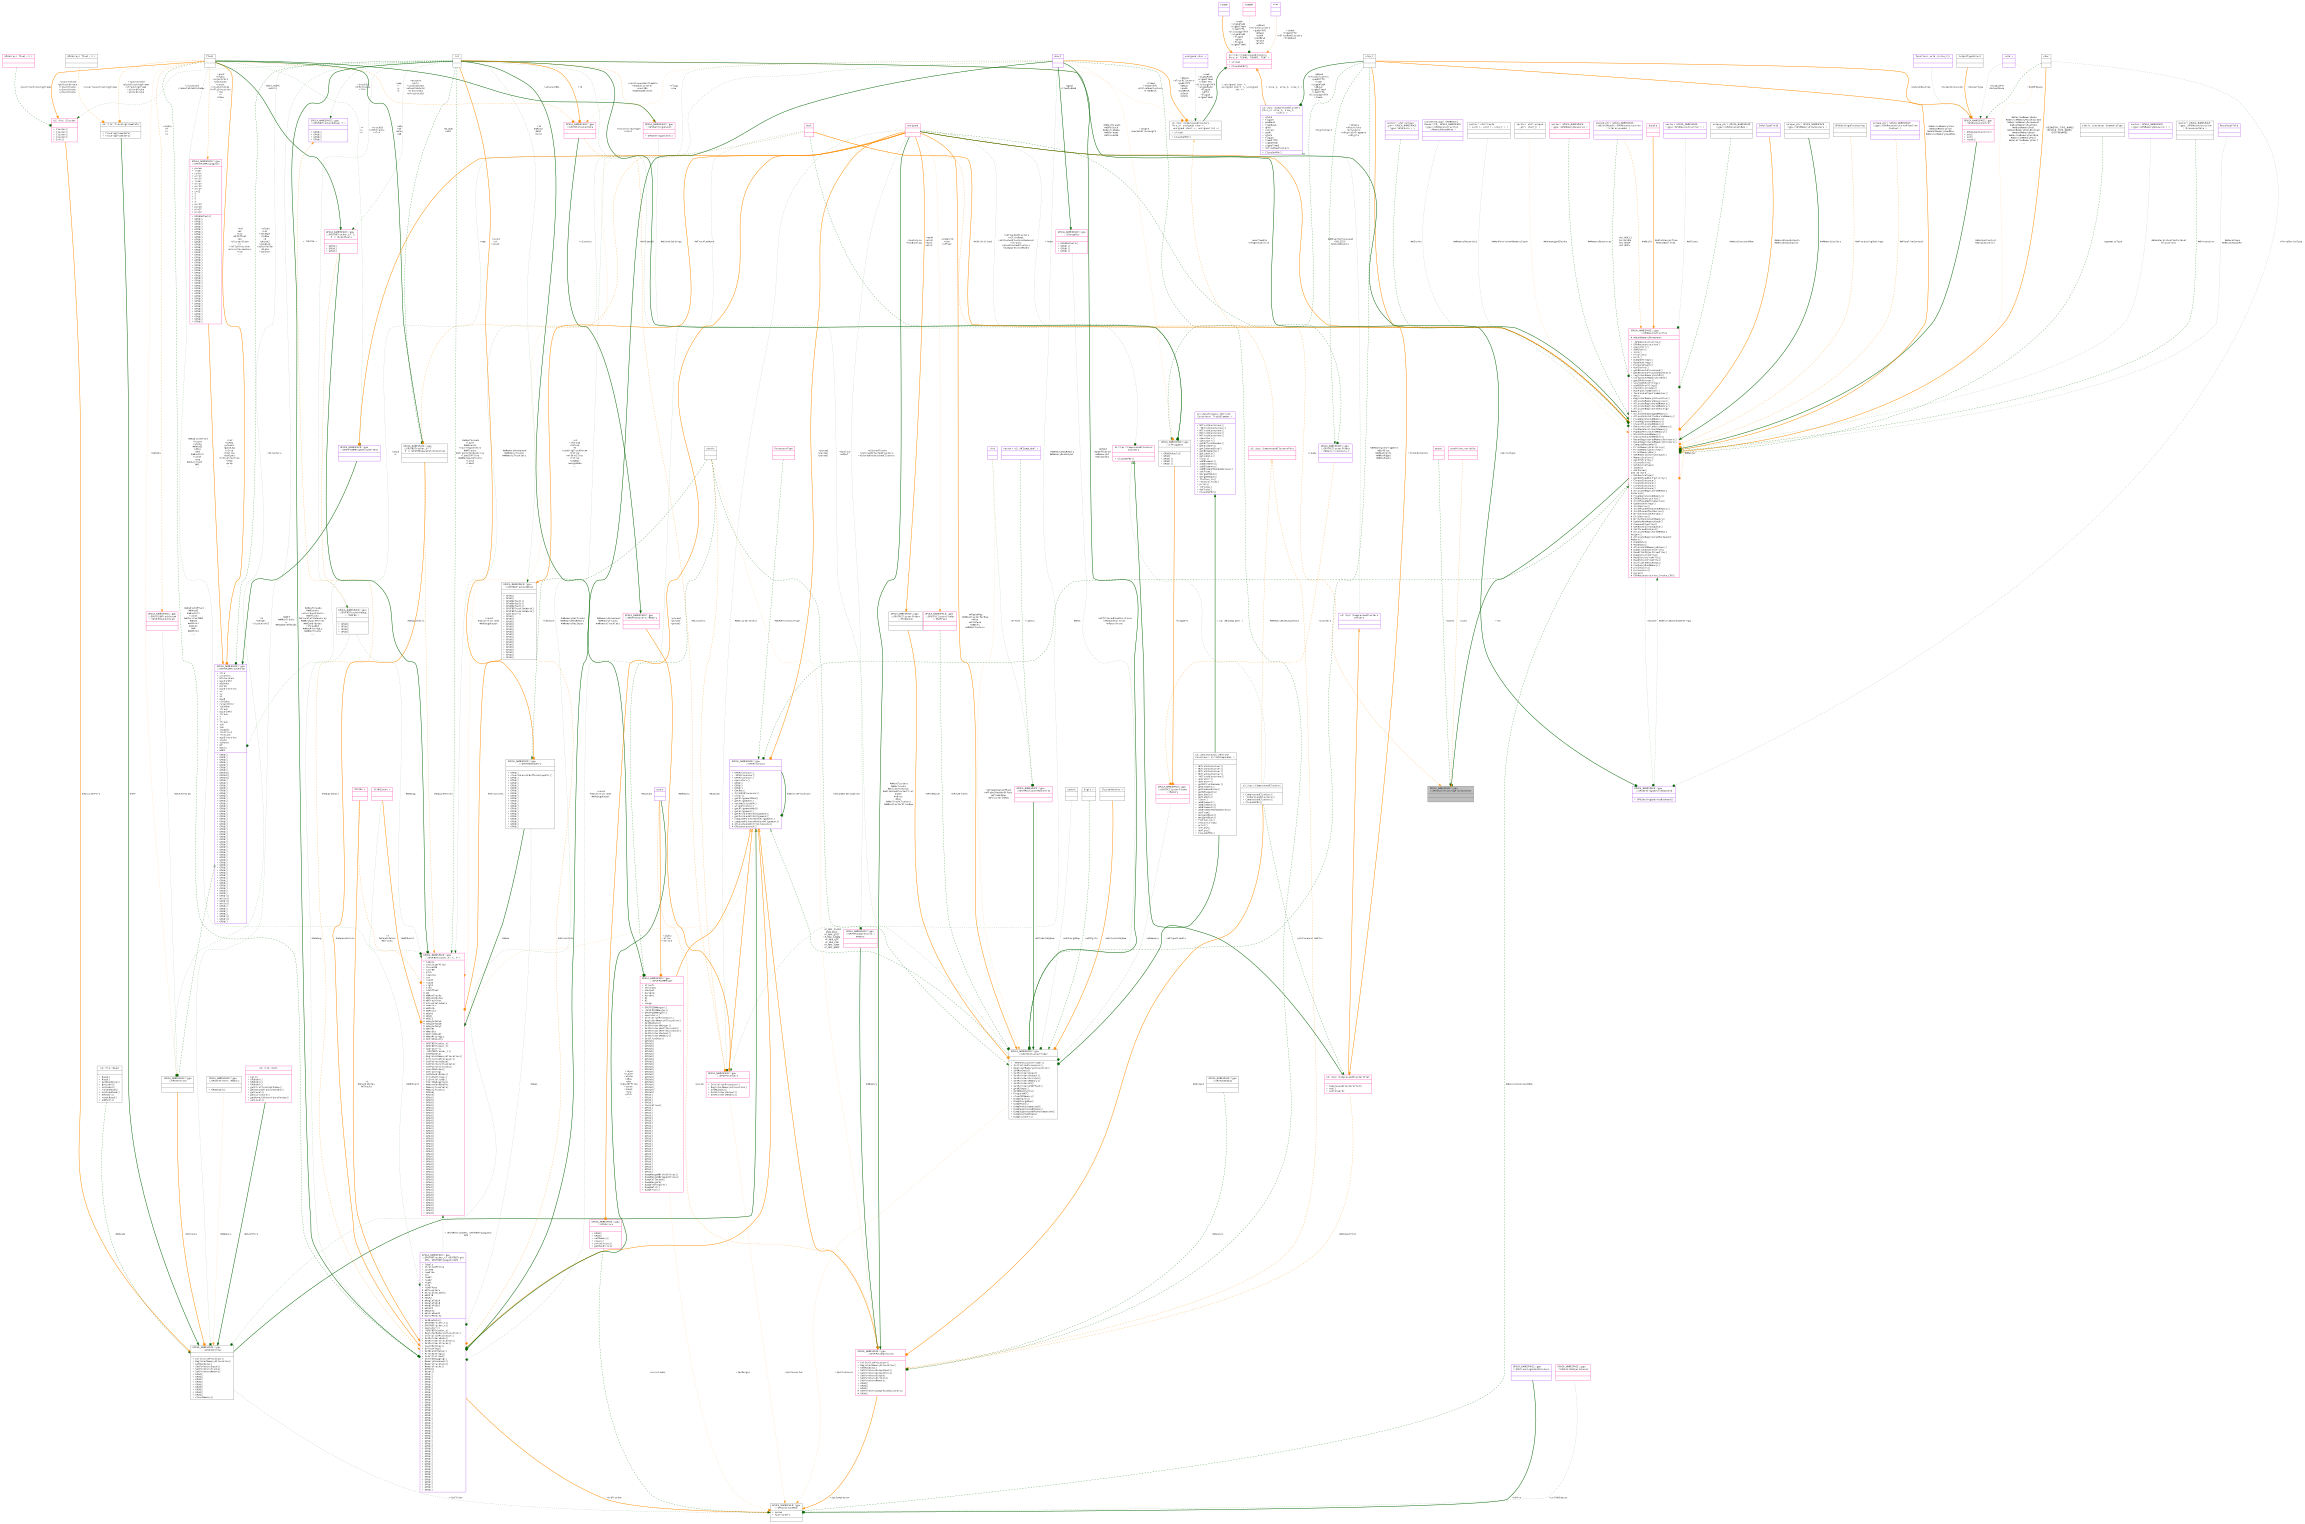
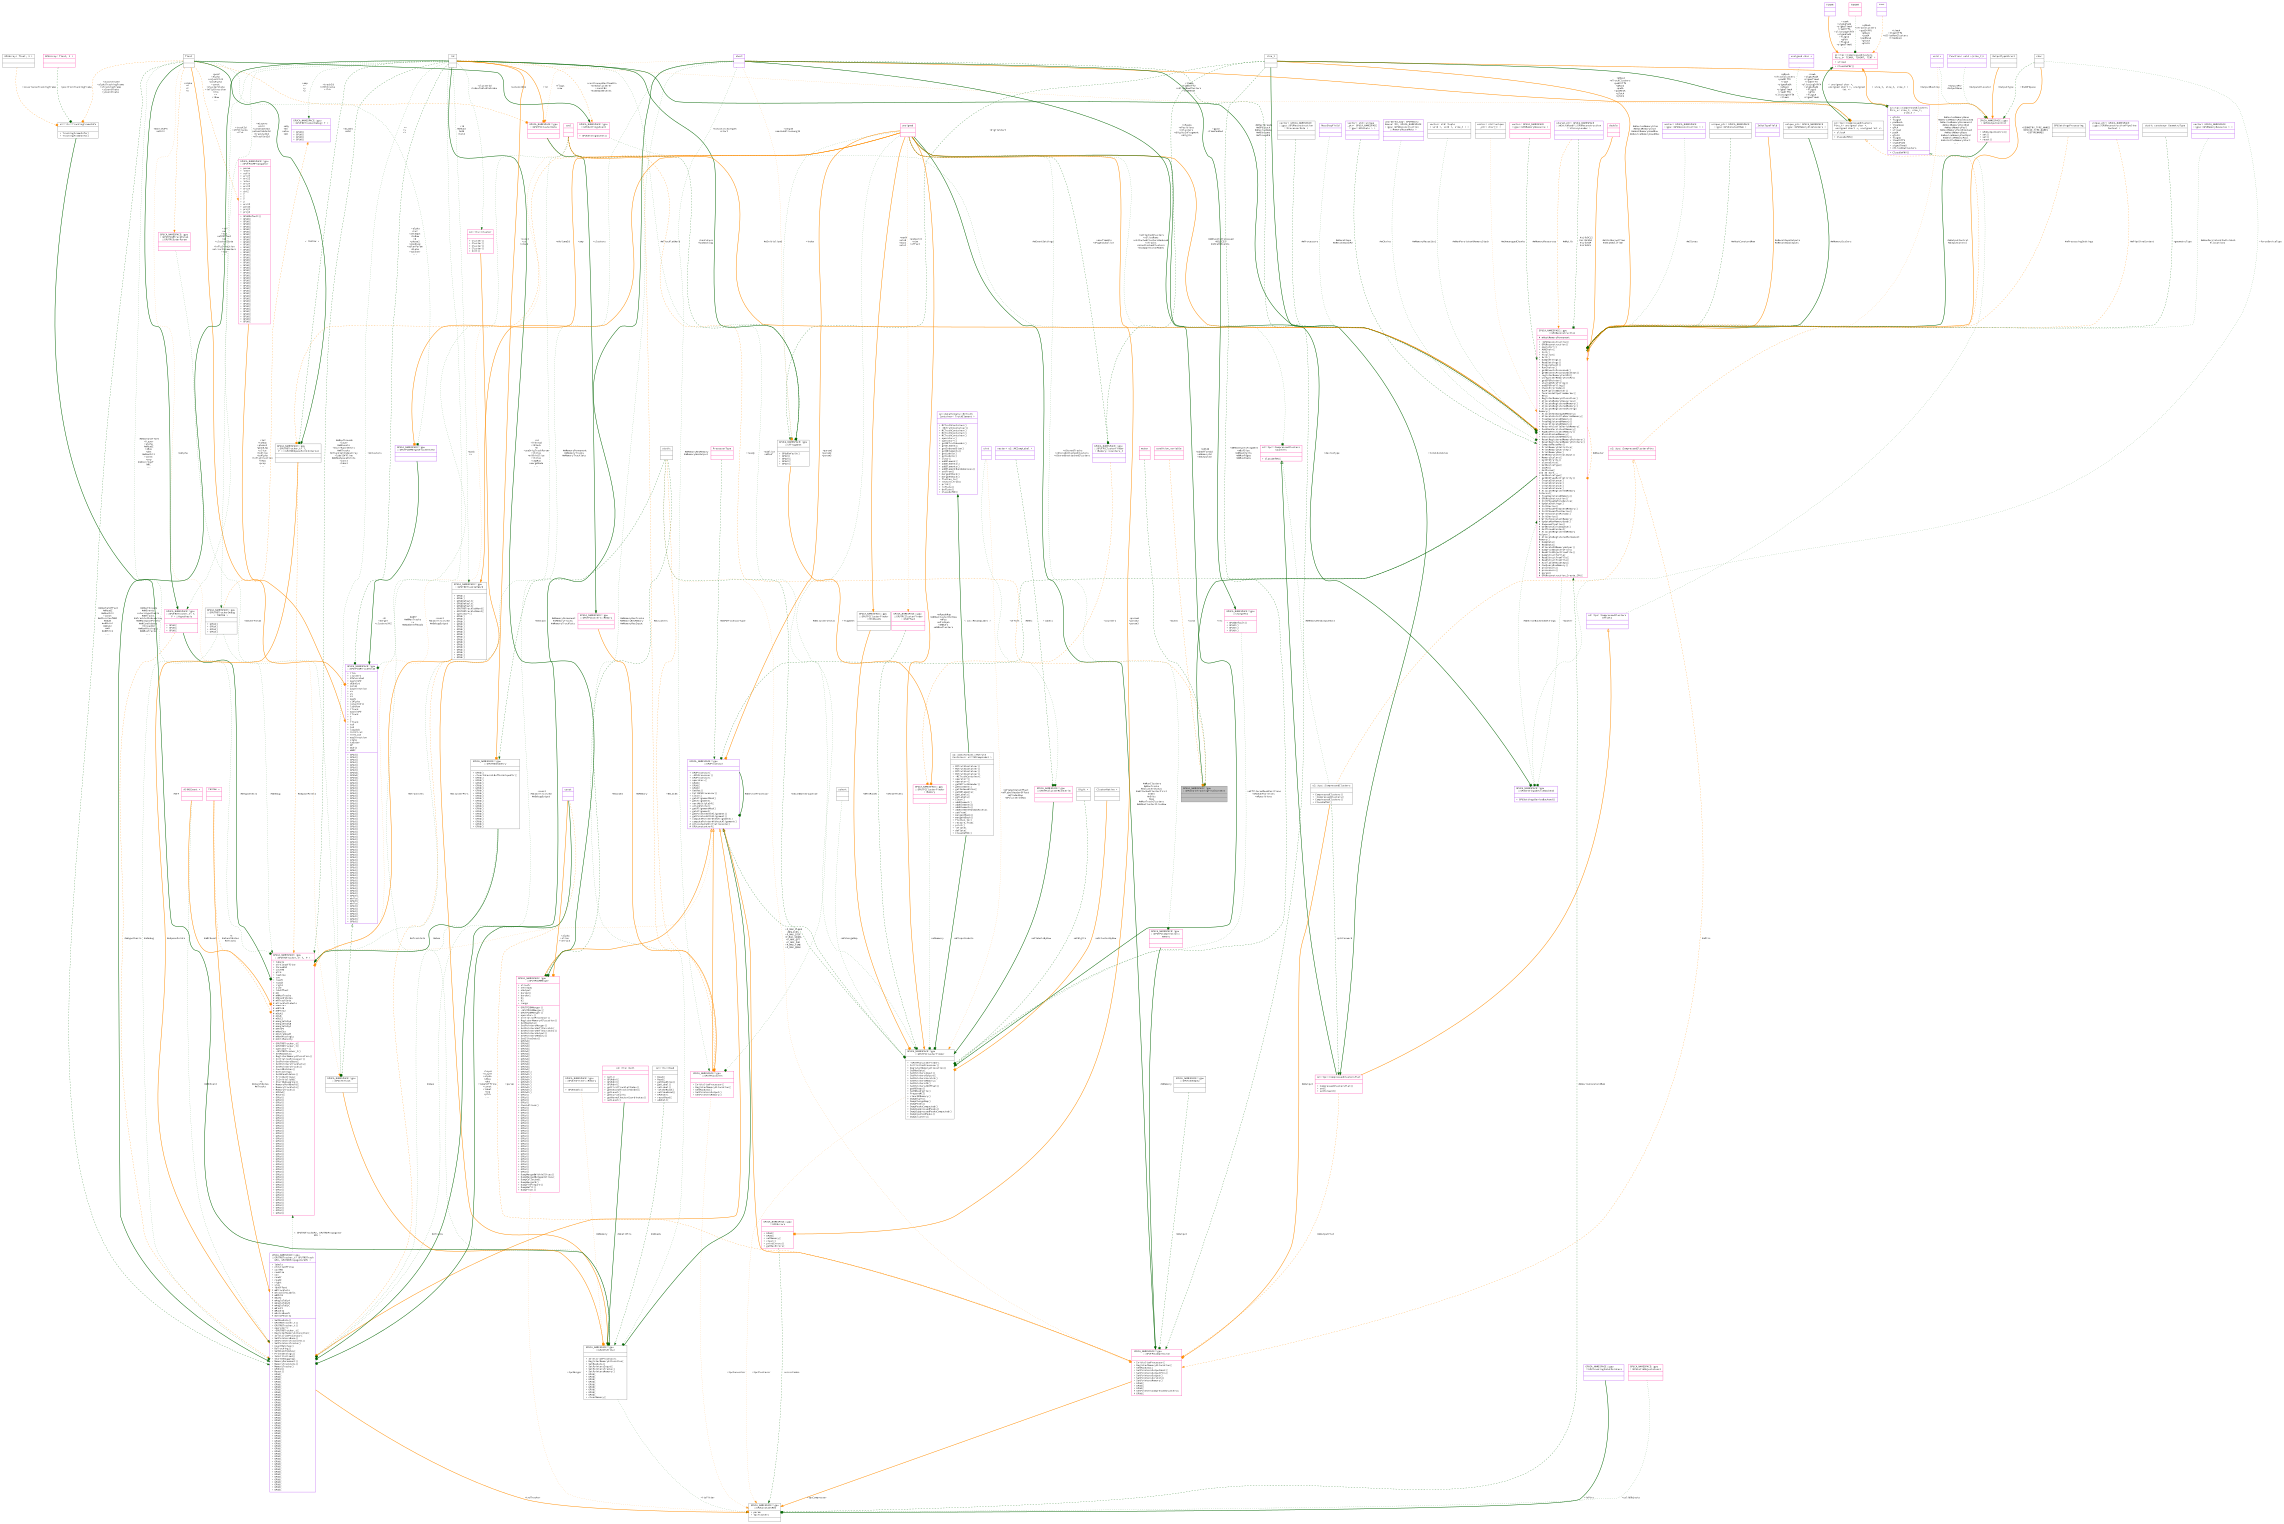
(108, 68) -> none
(20, 103) -> (58, 95)
(1401, 567) -> (1426, 538)
